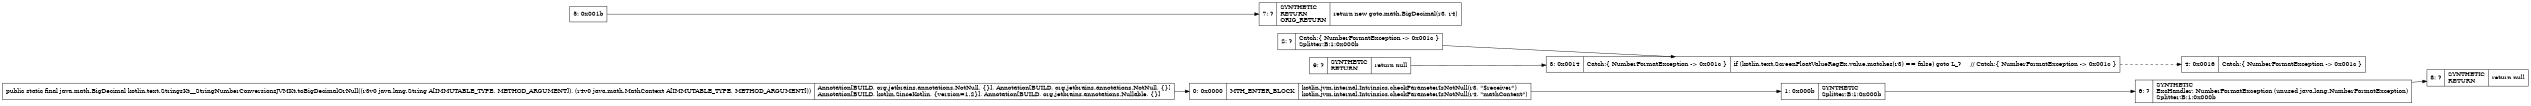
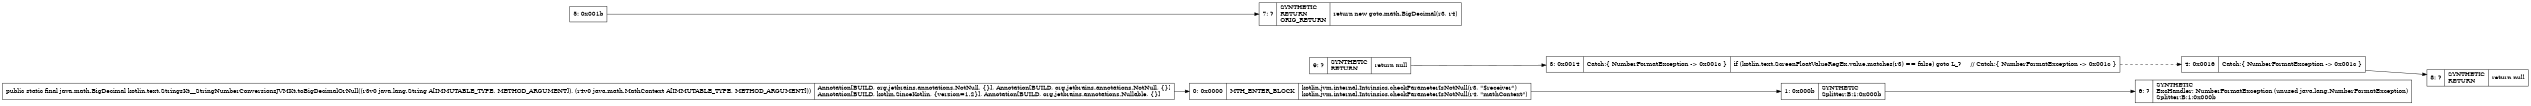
(1360, 42) -> none
(2417, 82) -> (2394, 72)
